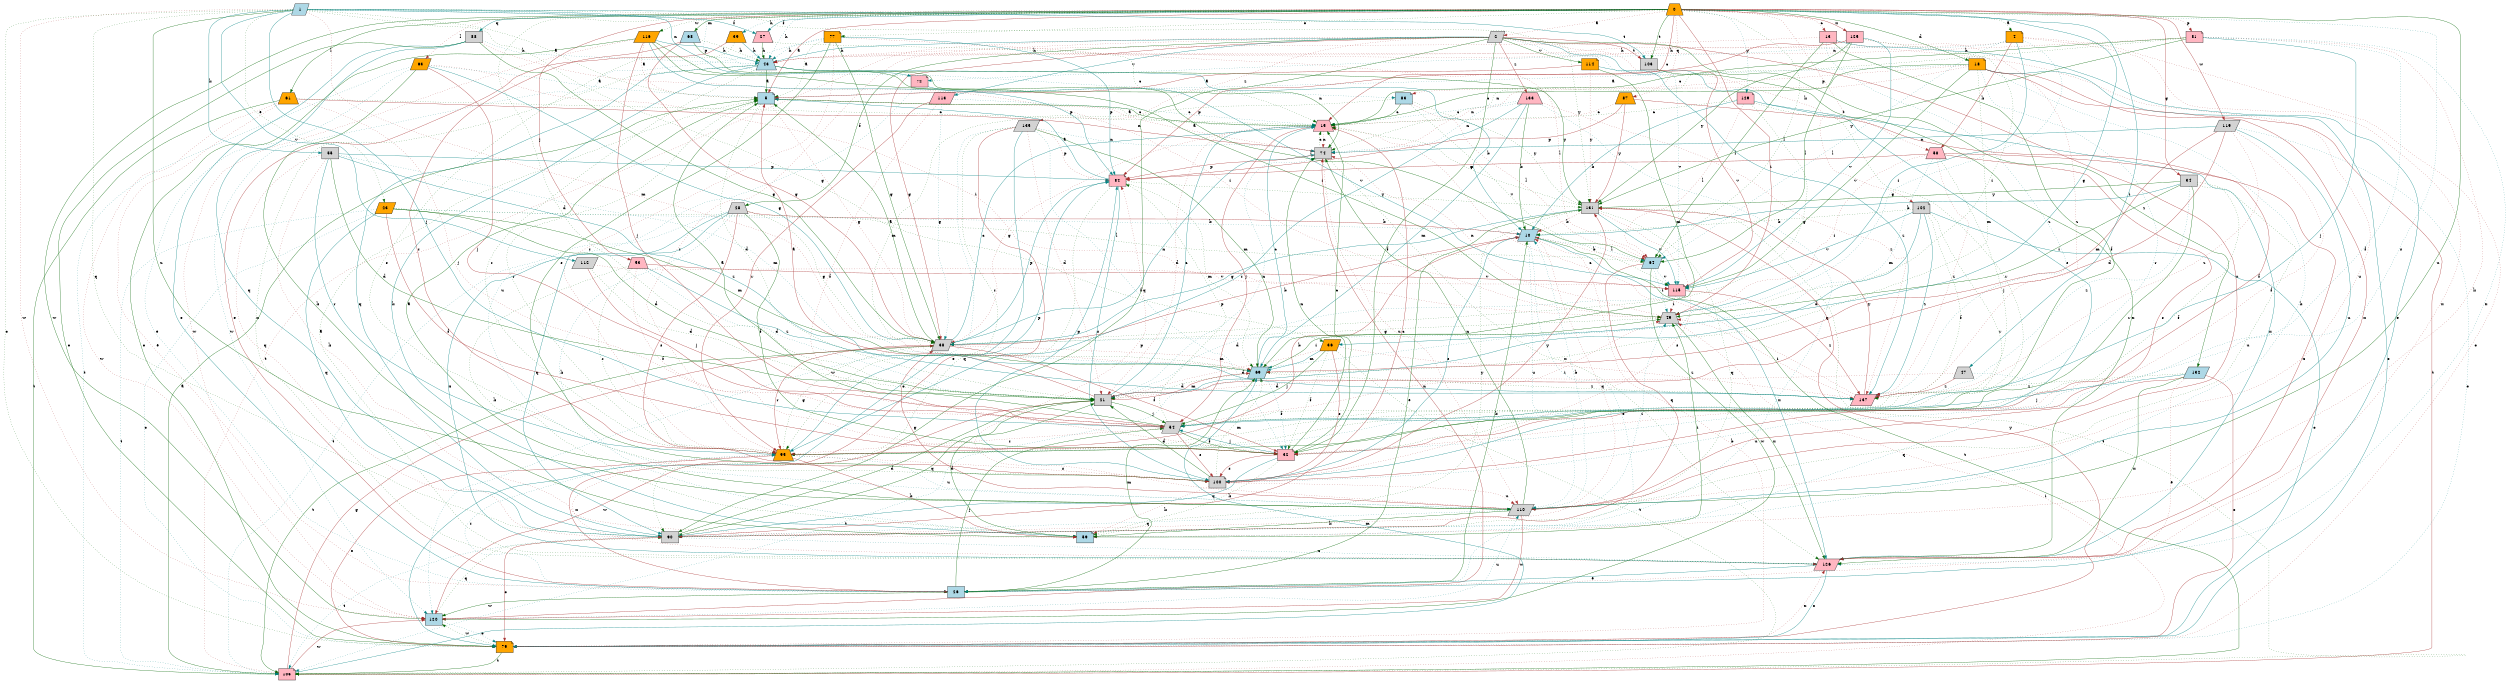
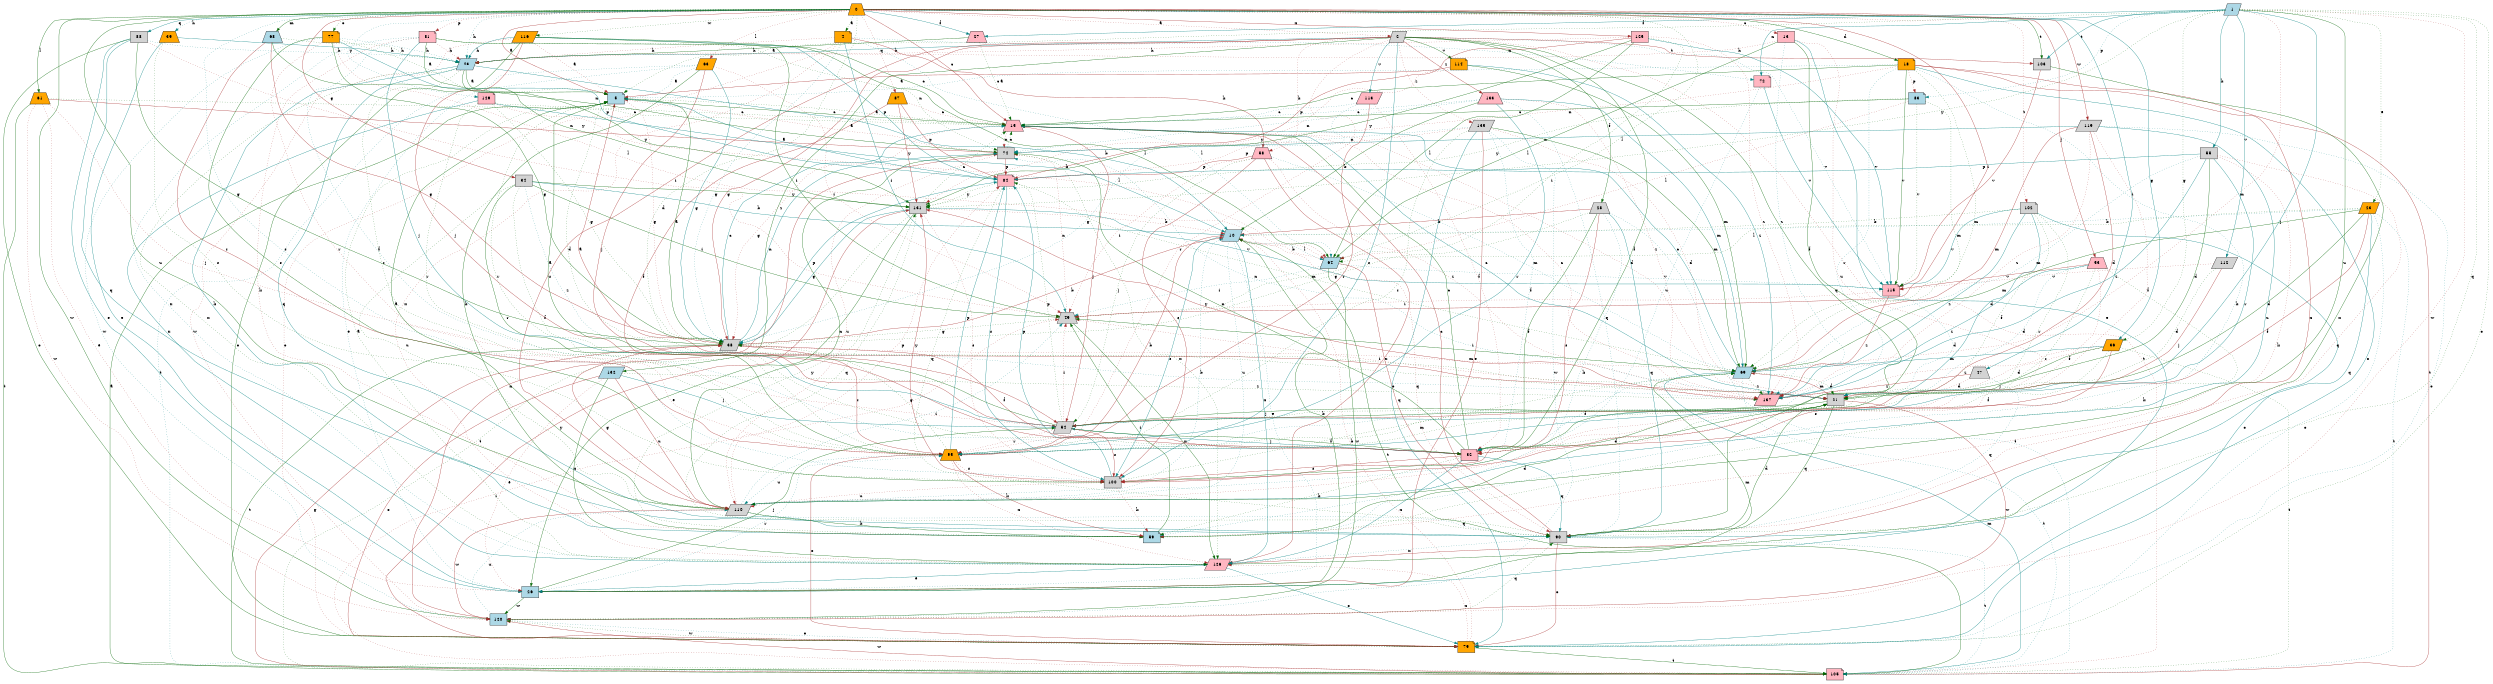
(766, 64) -> (467, 64)
(277, 391) -> (186, 388)
(802, 555) -> (1344, 538)
